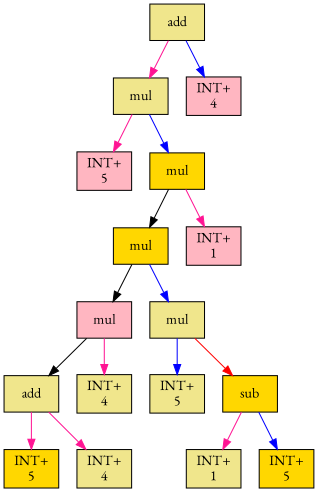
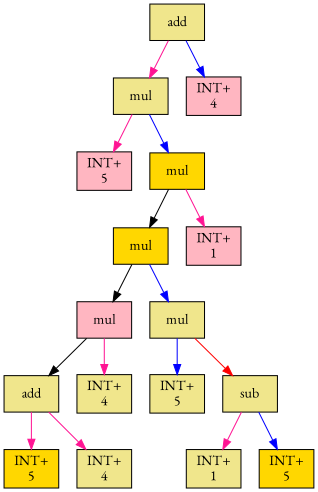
(250, 394) -> (250, 394)
